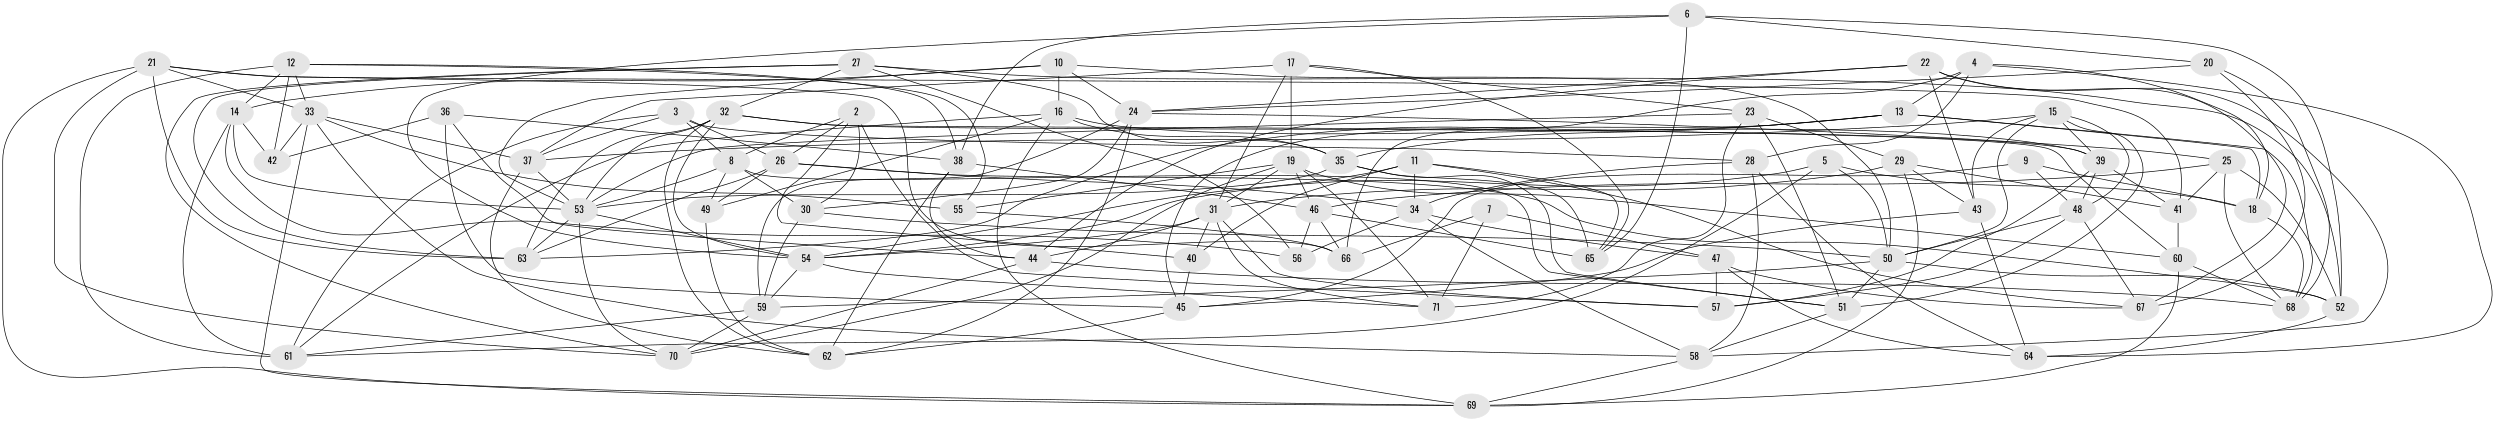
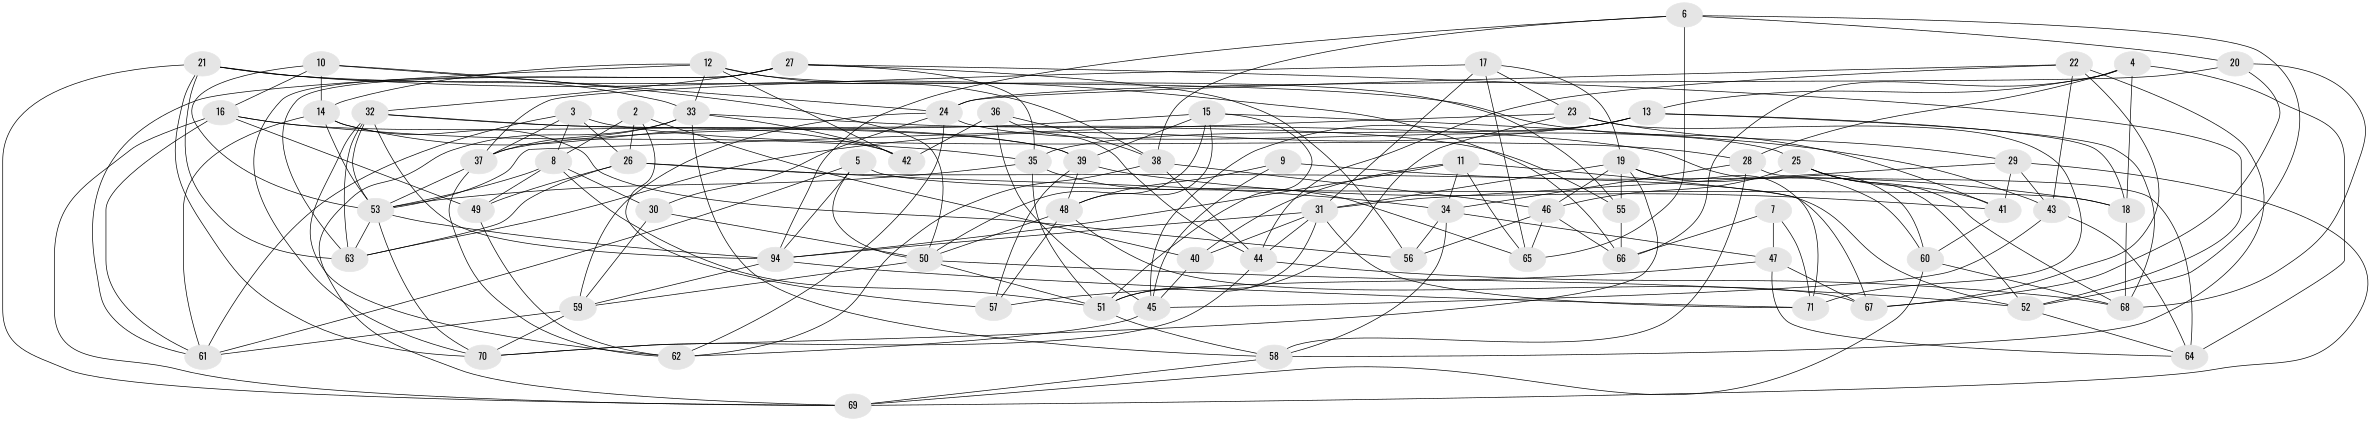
(857, 162) -> none
(806, 259) -> (776, 259)
(1449, 293) -> (1284, 271)
